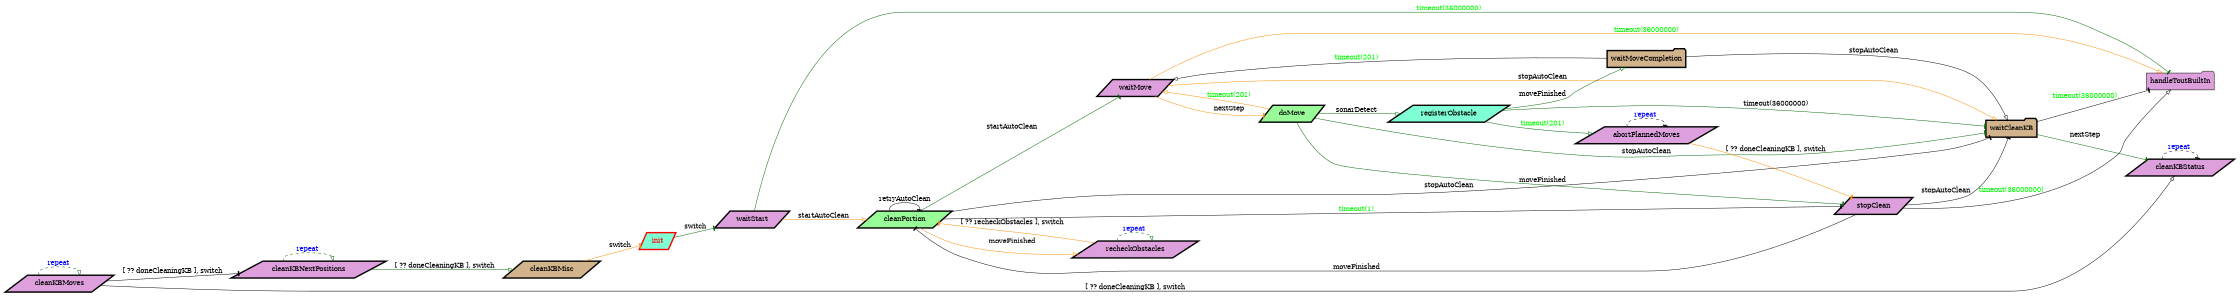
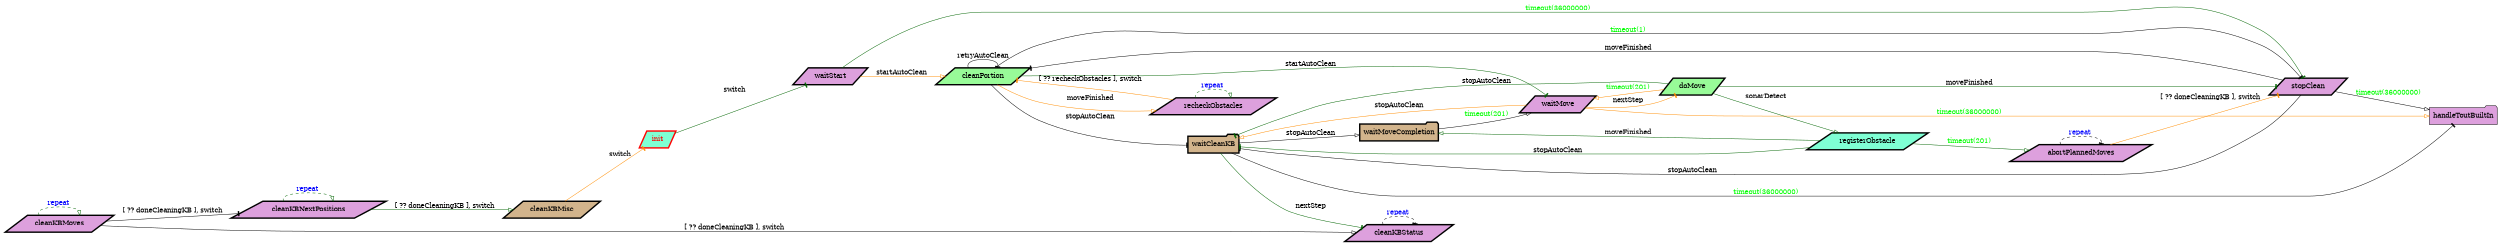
(1410, 12) -> (1578, 12)
(1857, 55) -> (1297, 139)
(1776, 104) -> (1558, 150)
